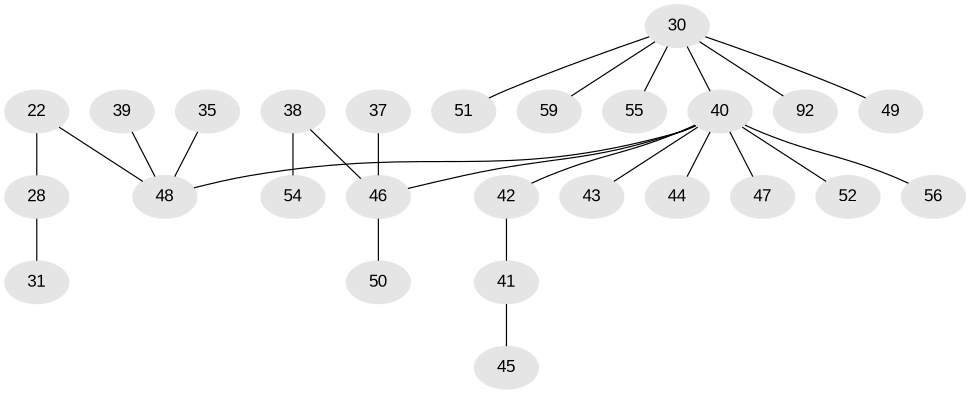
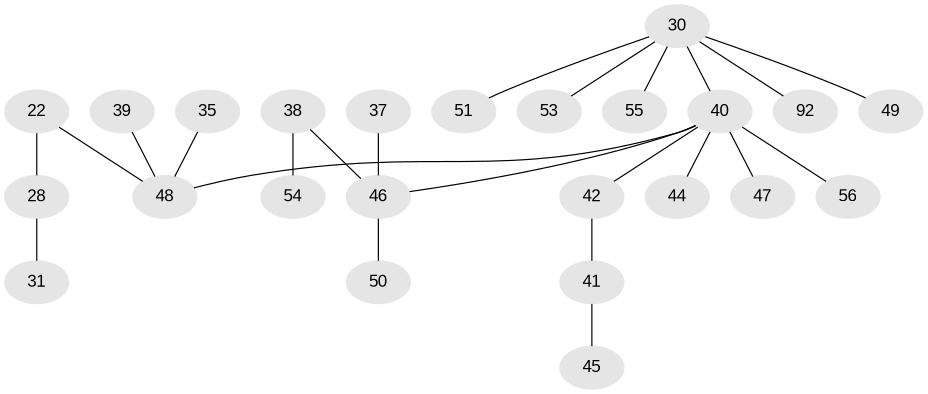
(549, 111) -> (549, 111)
(592, 197) -> none
(848, 197) -> none
